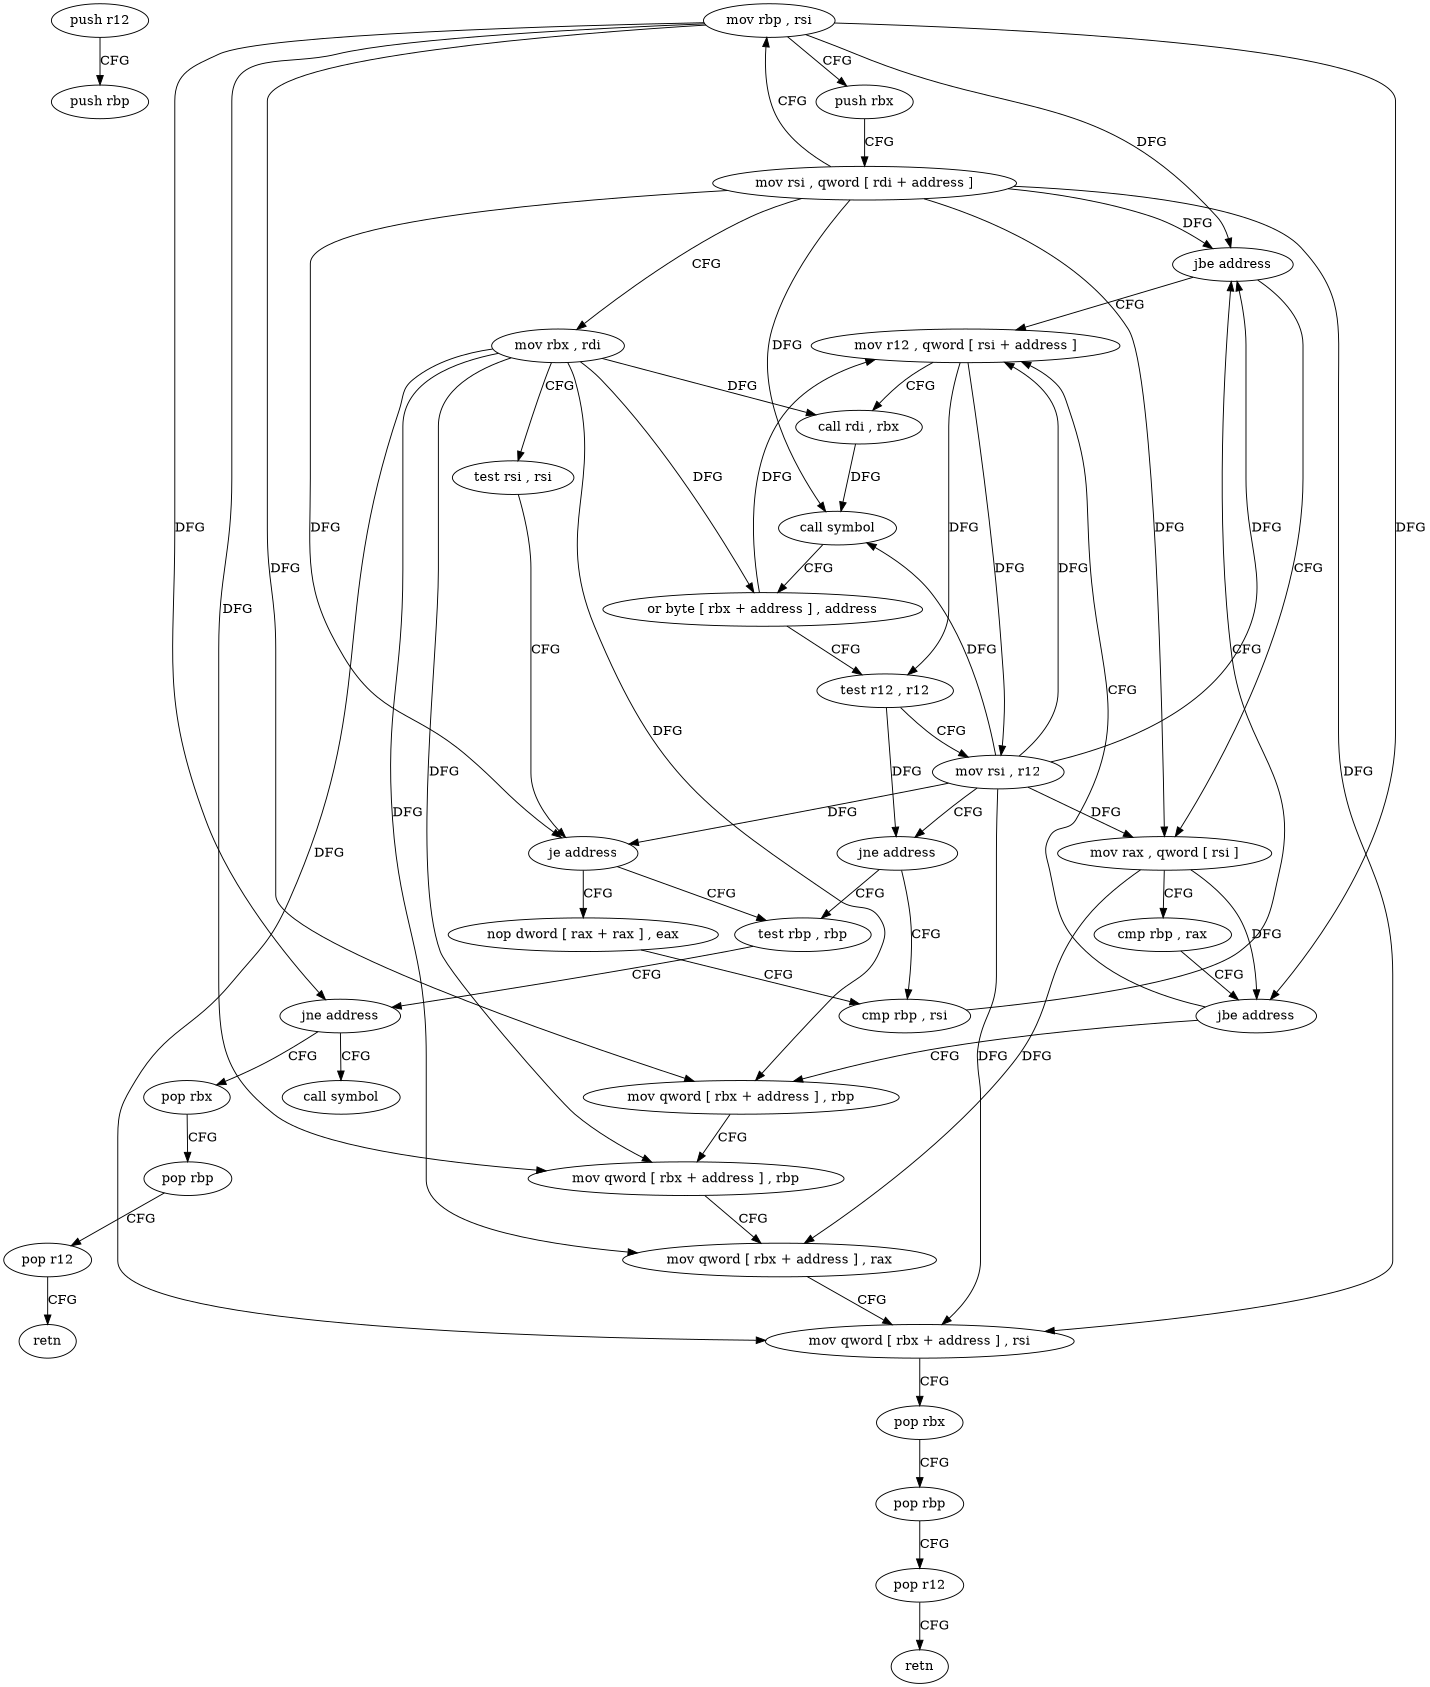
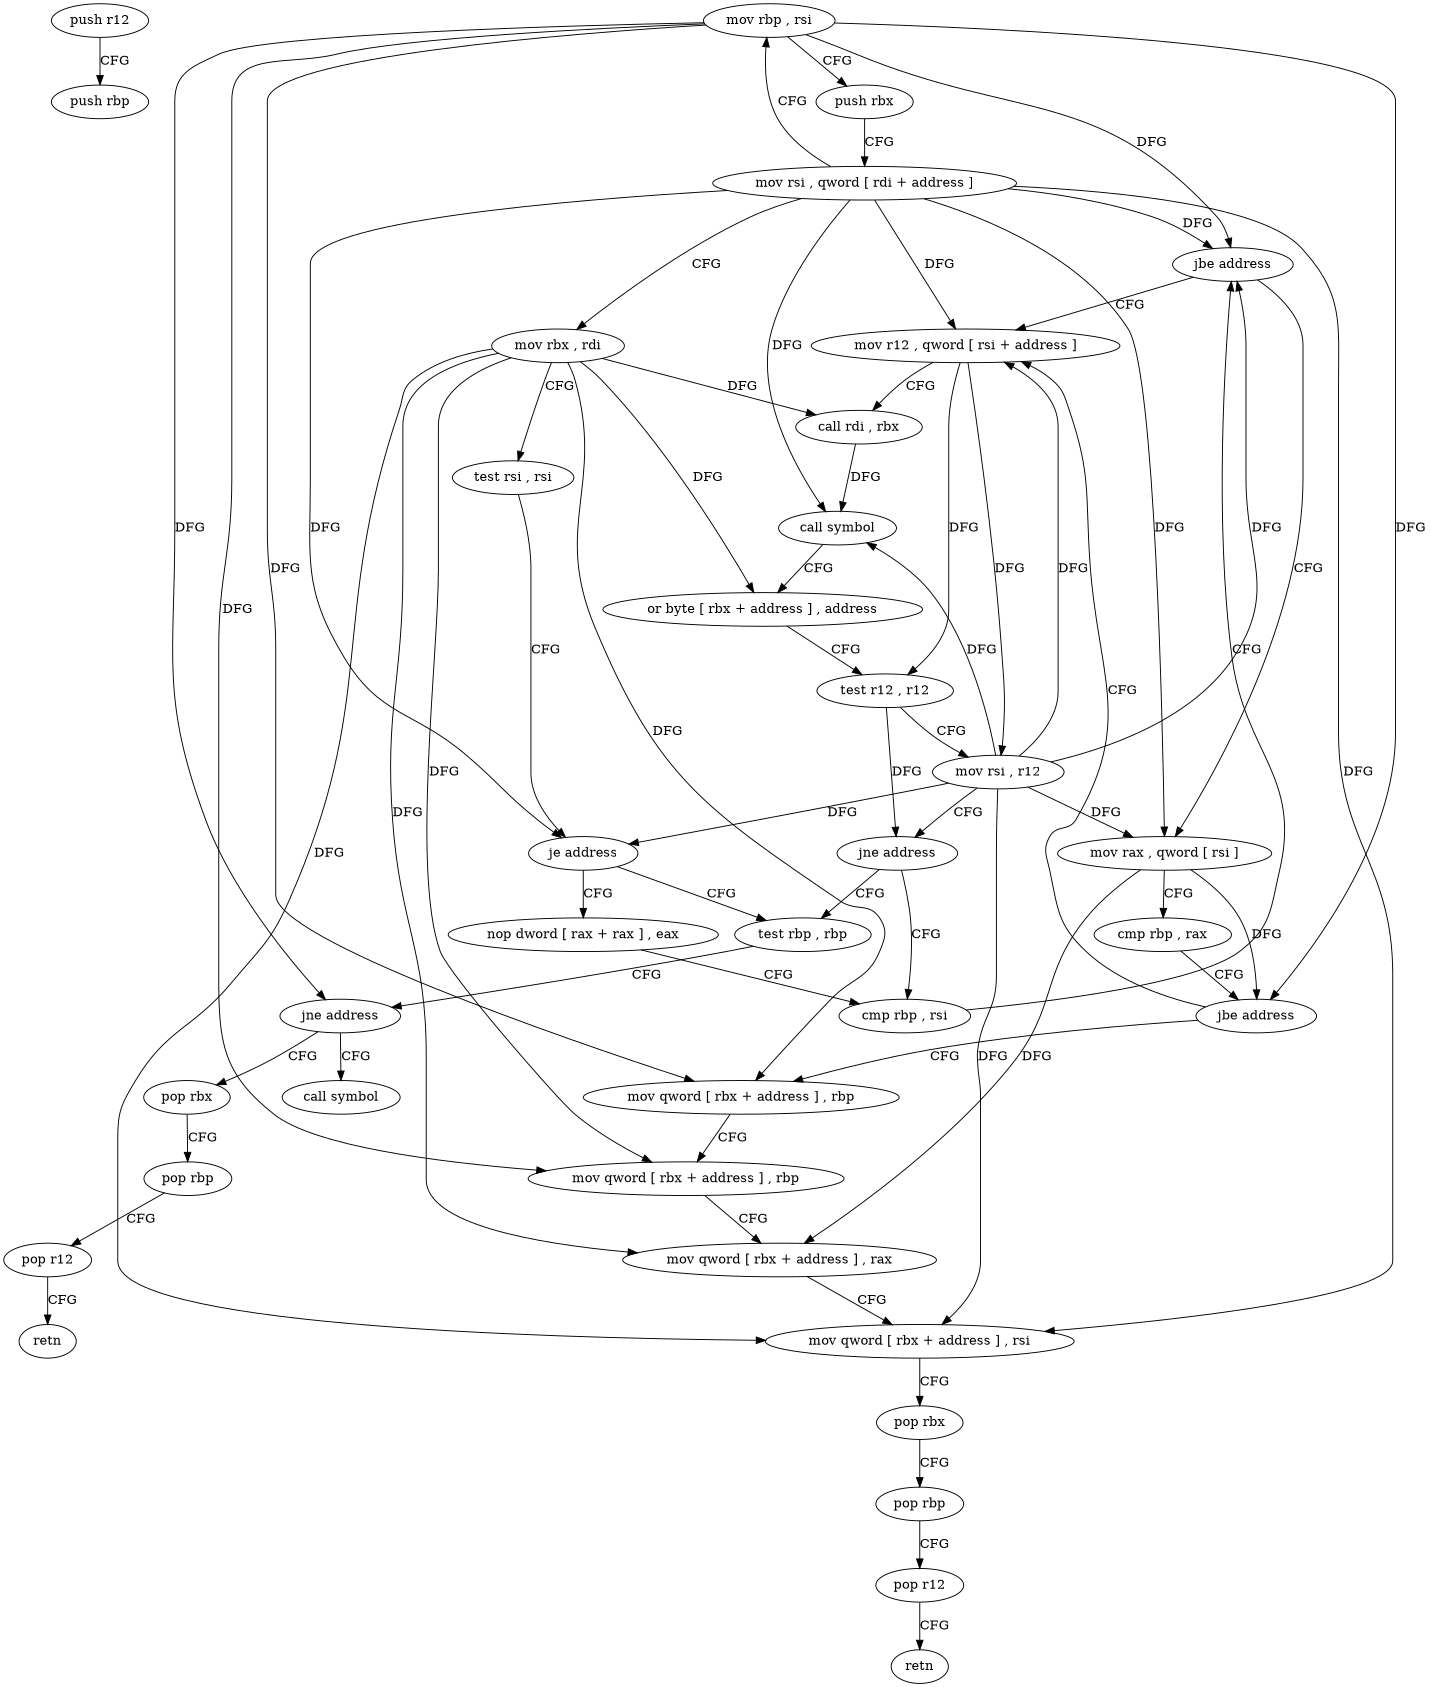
(764, 452) -> (913, 260)
